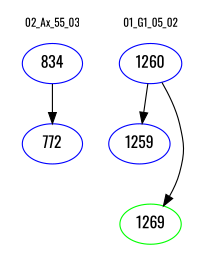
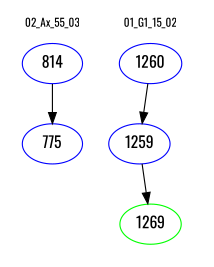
(151, 24) -> (151, 24)
(52, 64) -> (52, 64)
(183, 139) -> (144, 178)
(52, 144) -> (52, 144)
